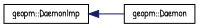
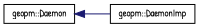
(111, 14) -> (97, 14)
